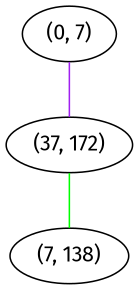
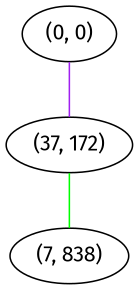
(69, 34) -> (69, 34)
(69, 256) -> (69, 256)
